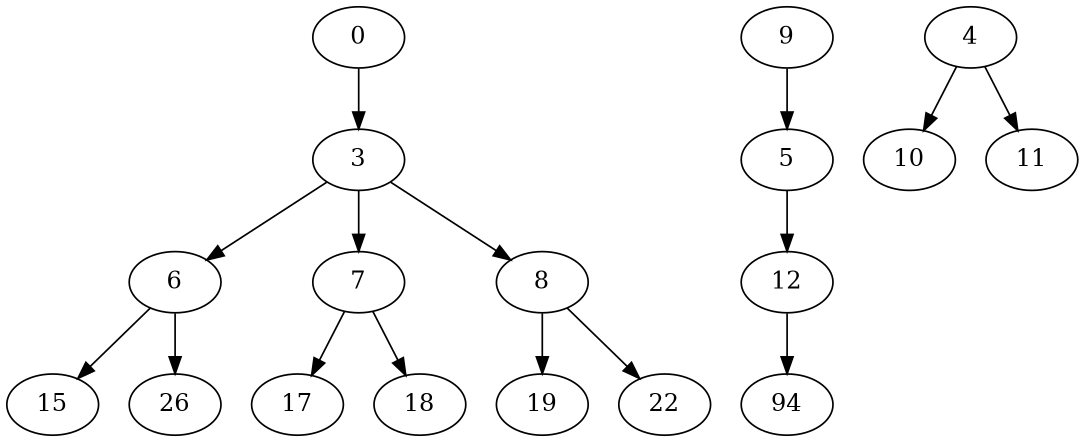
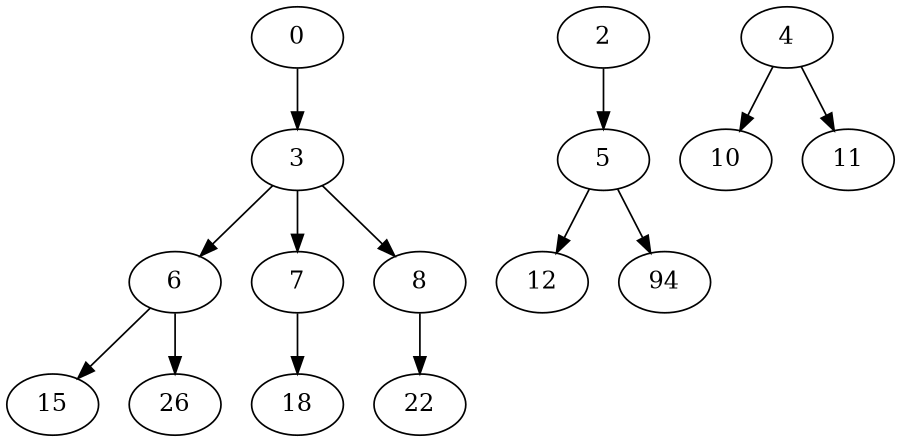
(787, 37) -> (604, 37)
(787, 335) -> (630, 213)
(298, 405) -> none
(542, 405) -> none
